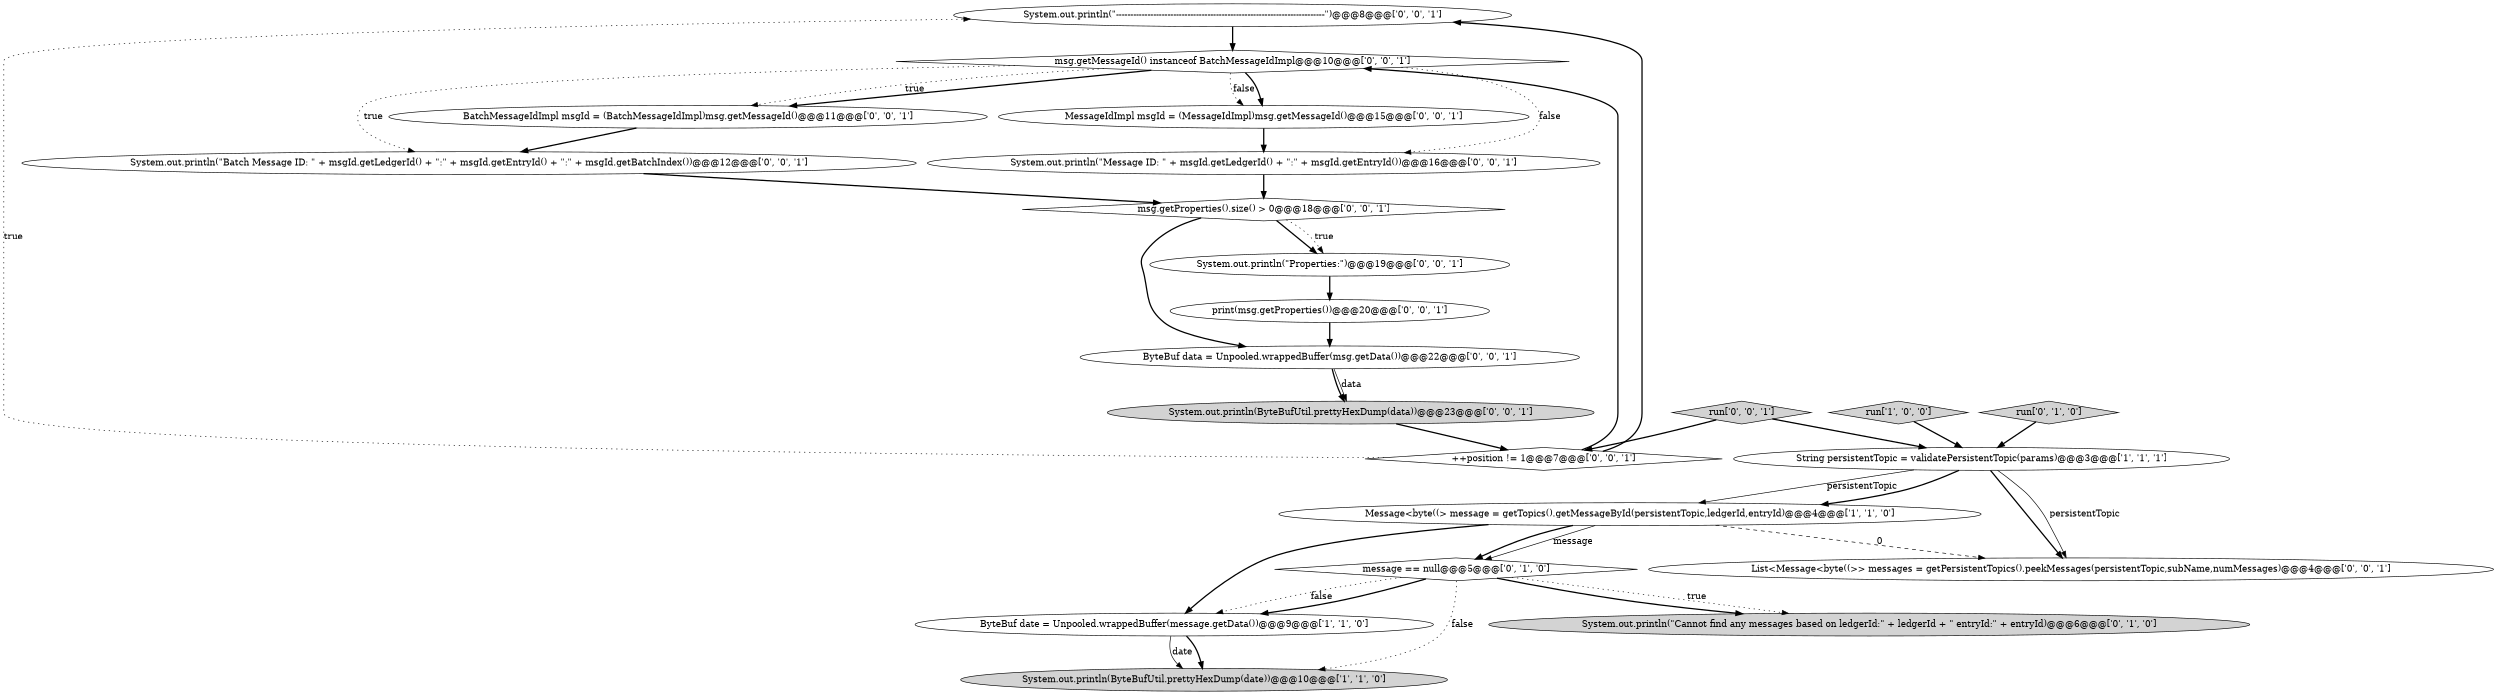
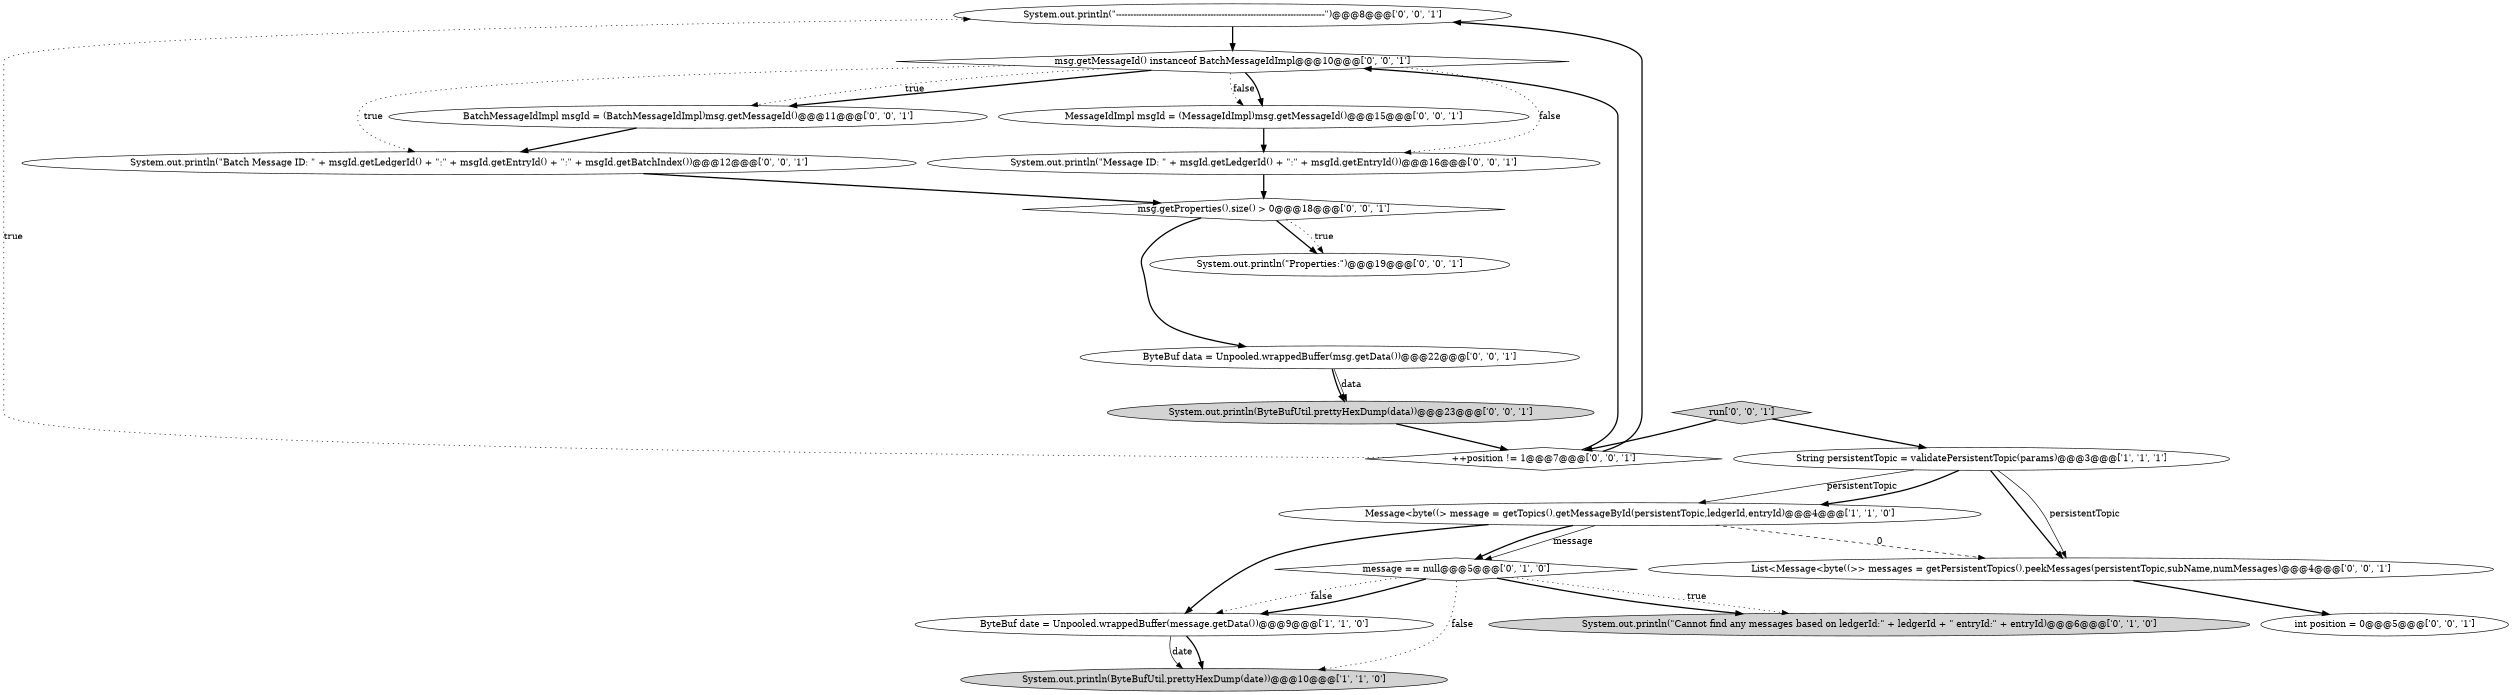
(1330, 311) -> none
(1898, 413) -> none
(2049, 413) -> none
none -> (2385, 625)
